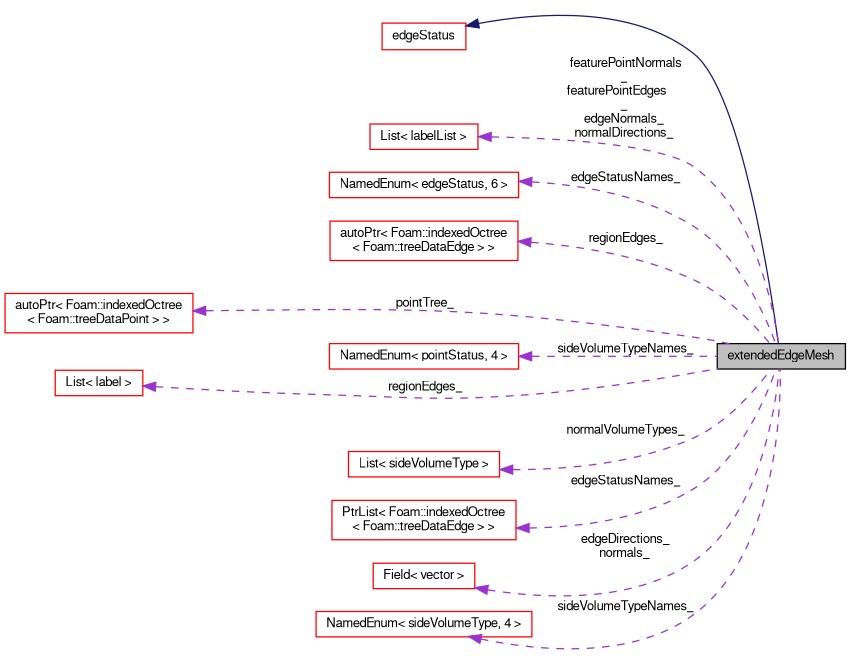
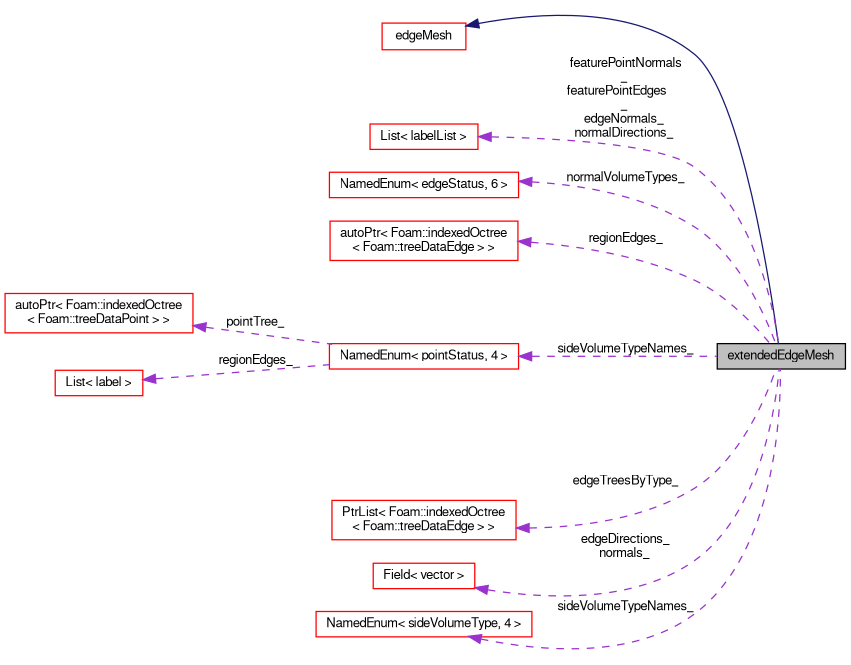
(424, 36) -> (424, 36)
(625, 178) -> (625, 178)
(470, 313) -> (269, 336)
(438, 398) -> (243, 372)
(424, 464) -> none
(625, 481) -> (625, 481)
